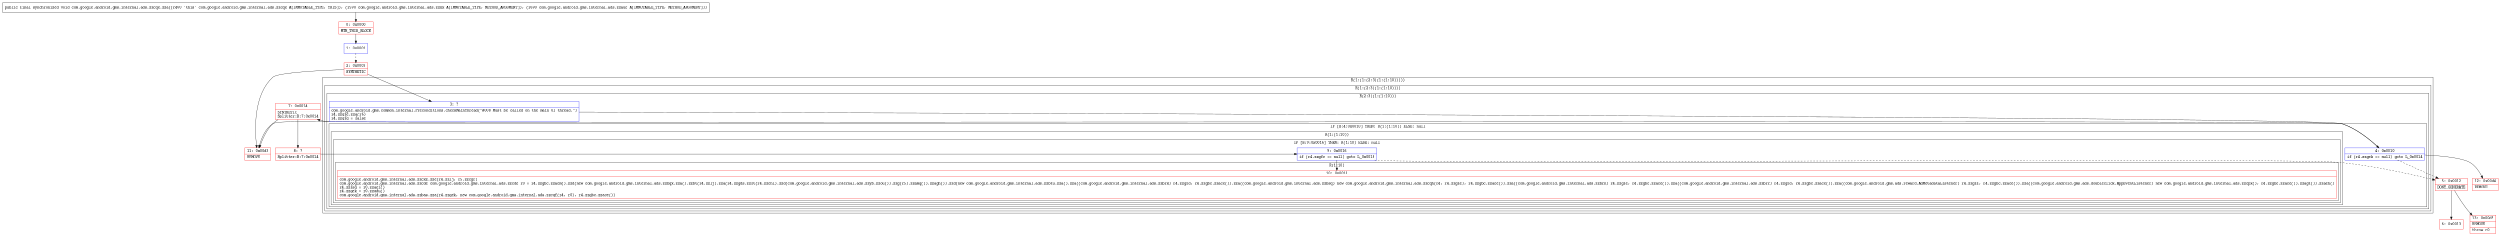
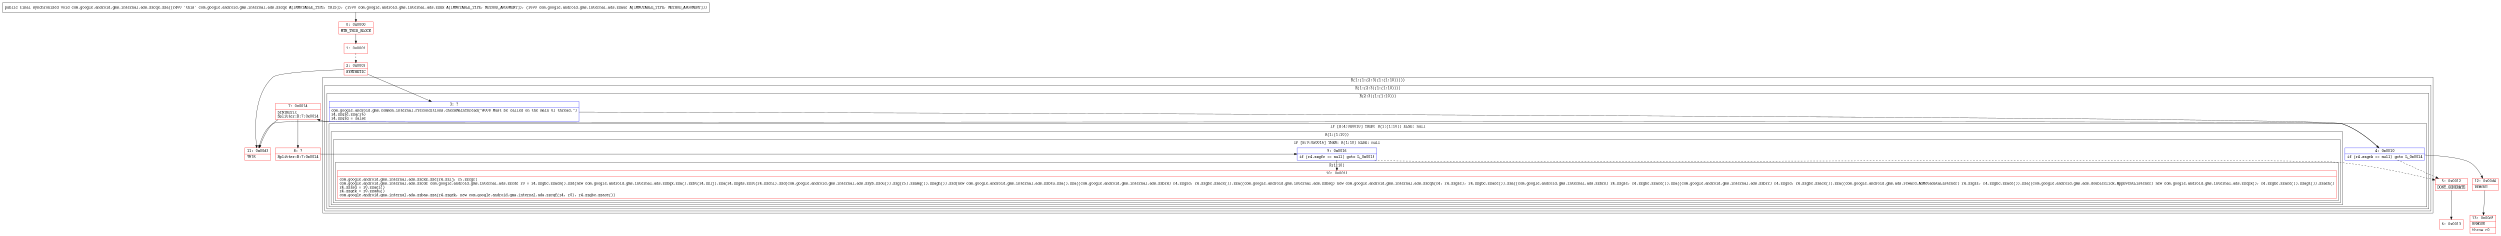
(356, 48) -> (356, 48)
(253, 157) -> (251, 157)
(2462, 202) -> (2484, 202)
